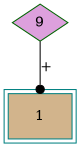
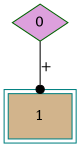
(40, 23) -> (40, 23)
